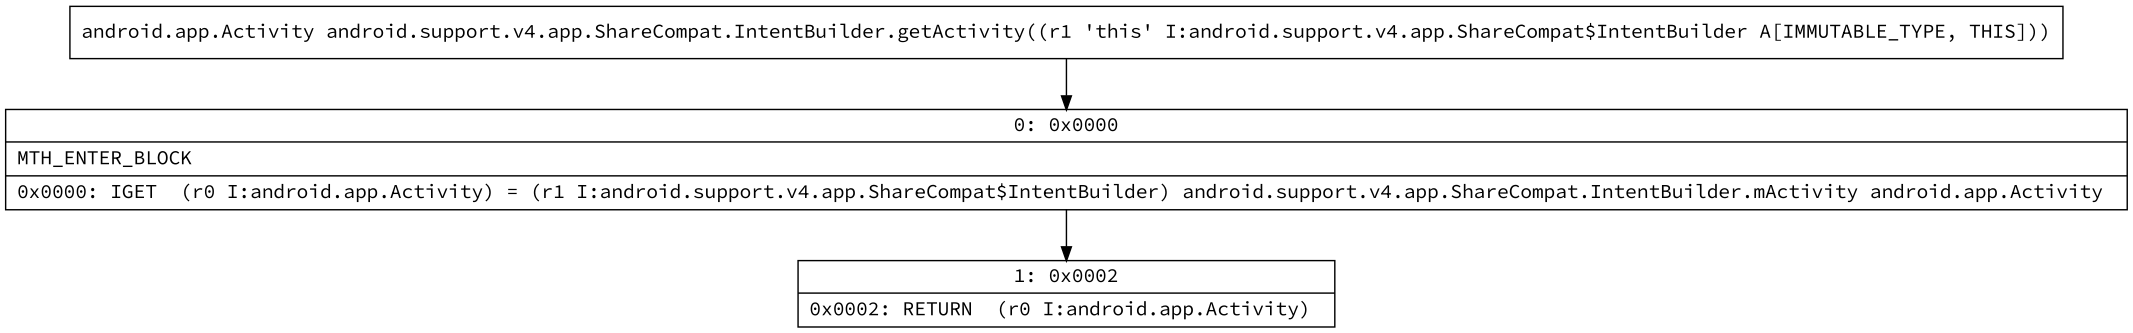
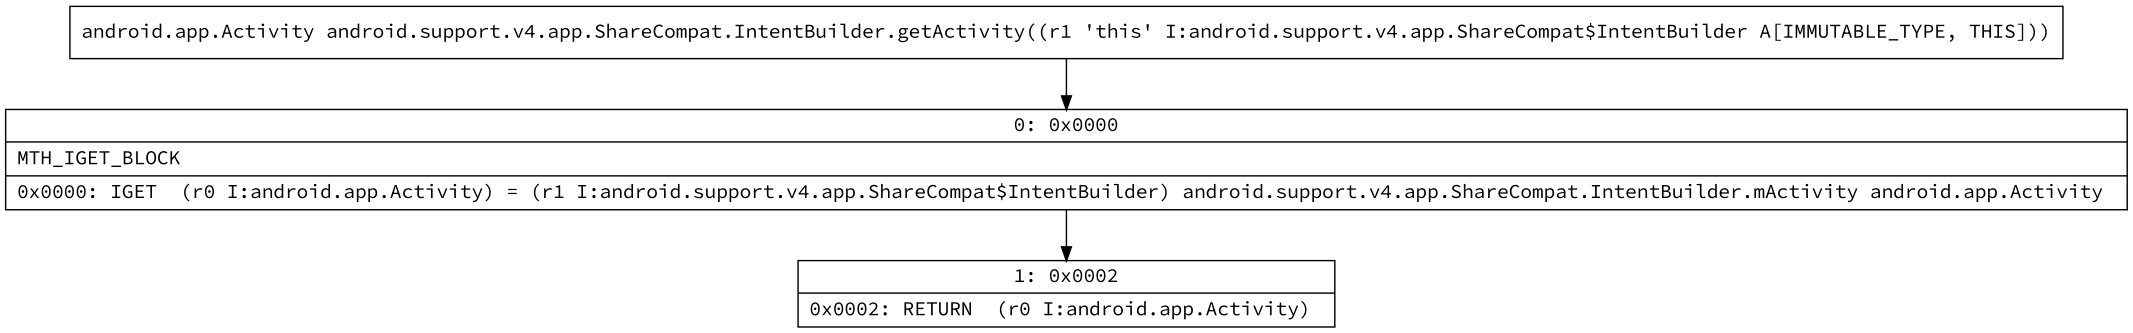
(105, 158) -> (99, 158)
